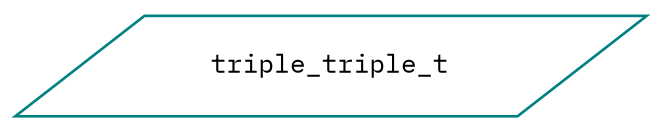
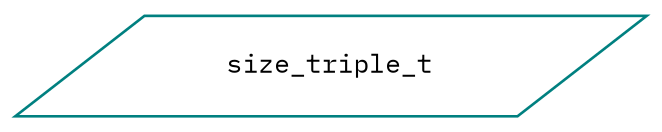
(331, 66) -> (331, 66)
